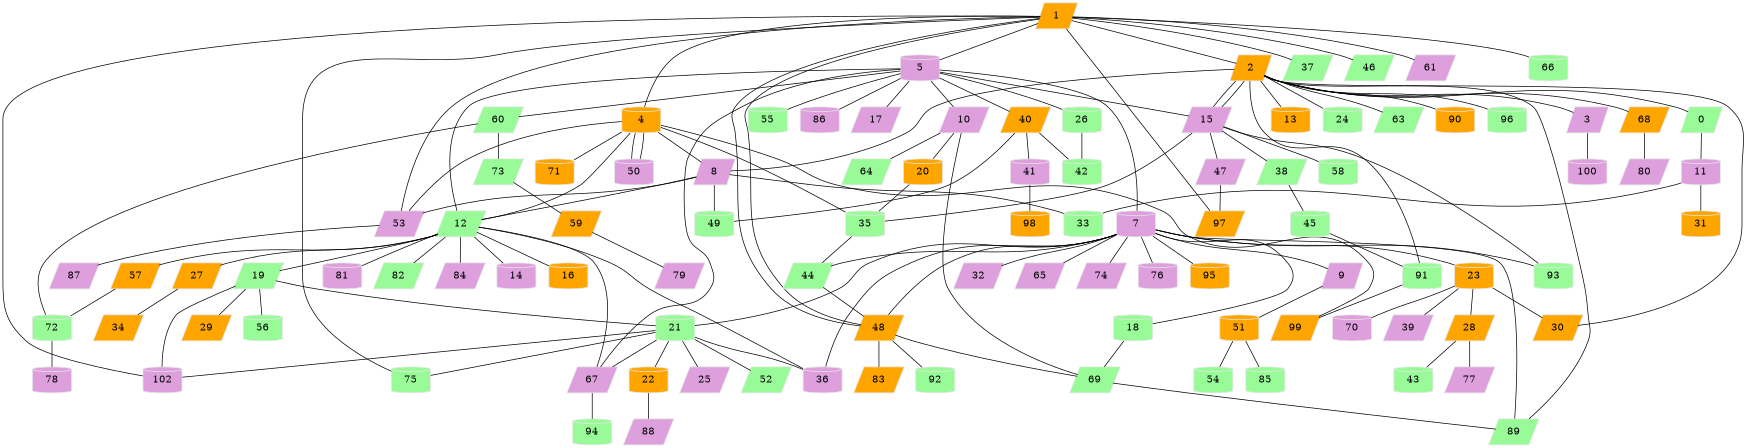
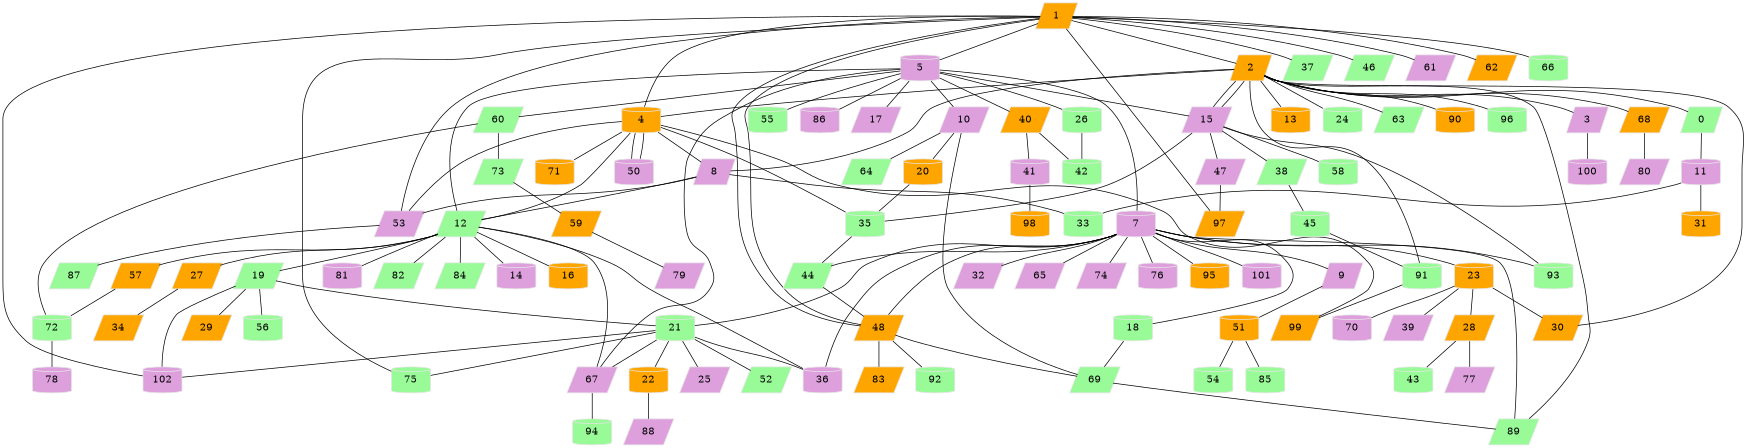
none -> (1492, 68)
none -> (947, 89)
(714, 224) -> none
(74, 276) -> (74, 276)
(460, 276) -> (460, 276)
none -> (1262, 276)
